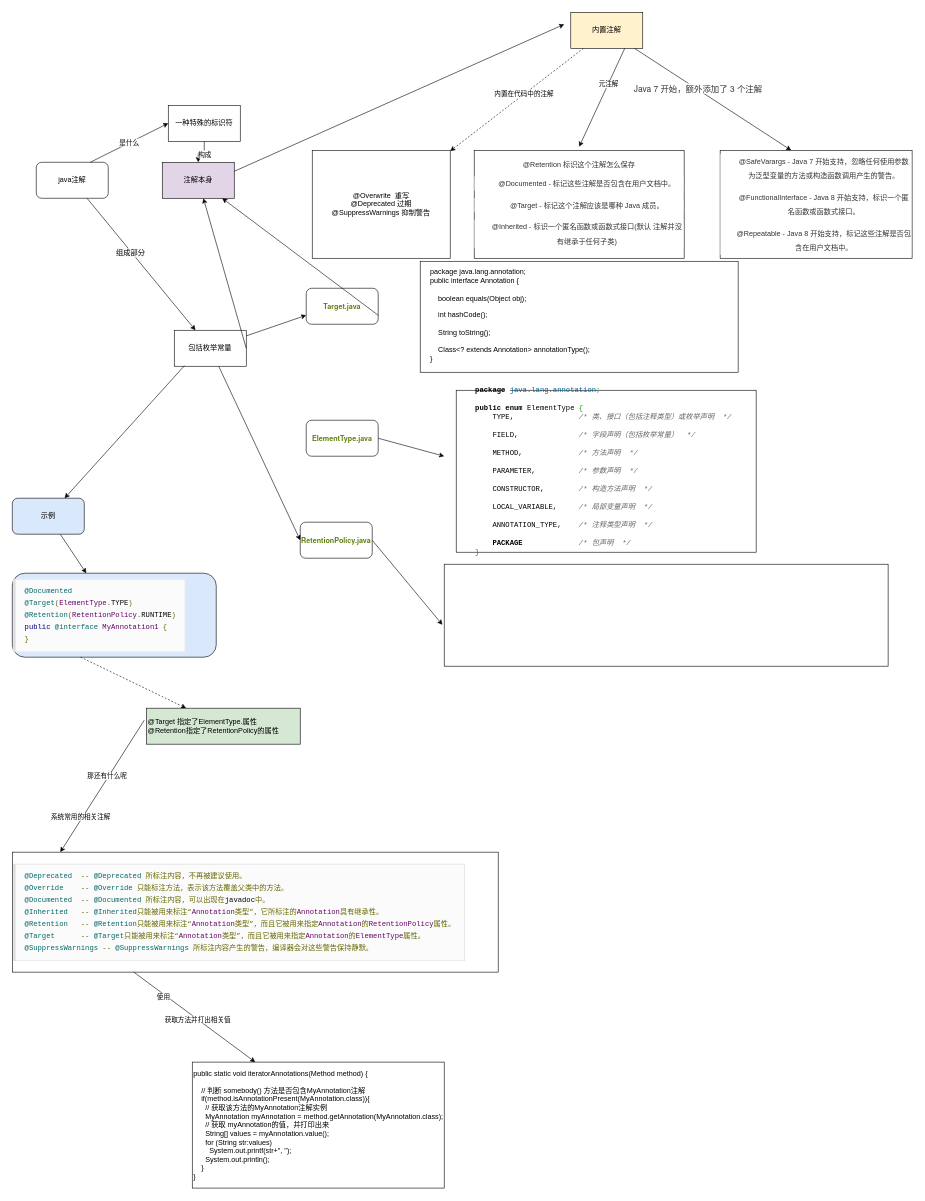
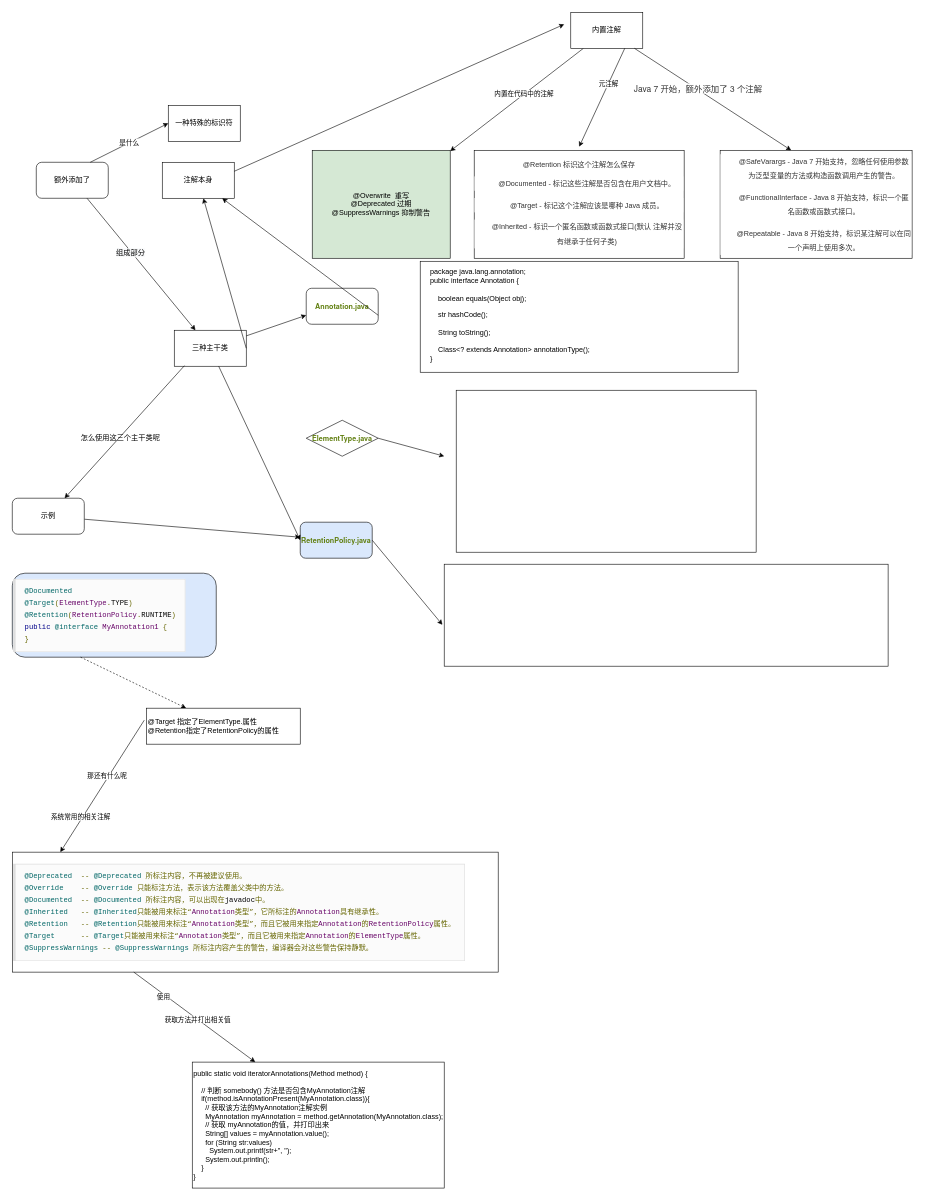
(607, 30) -> (607, 30)
(488, 122) -> (488, 122)
(200, 153) -> none
(72, 180) -> (72, 180)
(198, 180) -> (198, 180)
(381, 204) -> (381, 204)
(816, 204) -> (816, 204)
(342, 306) -> (342, 306)
(515, 315) -> (515, 315)
(210, 348) -> (210, 348)
none -> (120, 438)
(342, 438) -> (342, 438)
(606, 471) -> none
(48, 516) -> (48, 516)
(336, 540) -> (336, 540)
(73, 553) -> (190, 528)
(224, 726) -> (224, 726)
